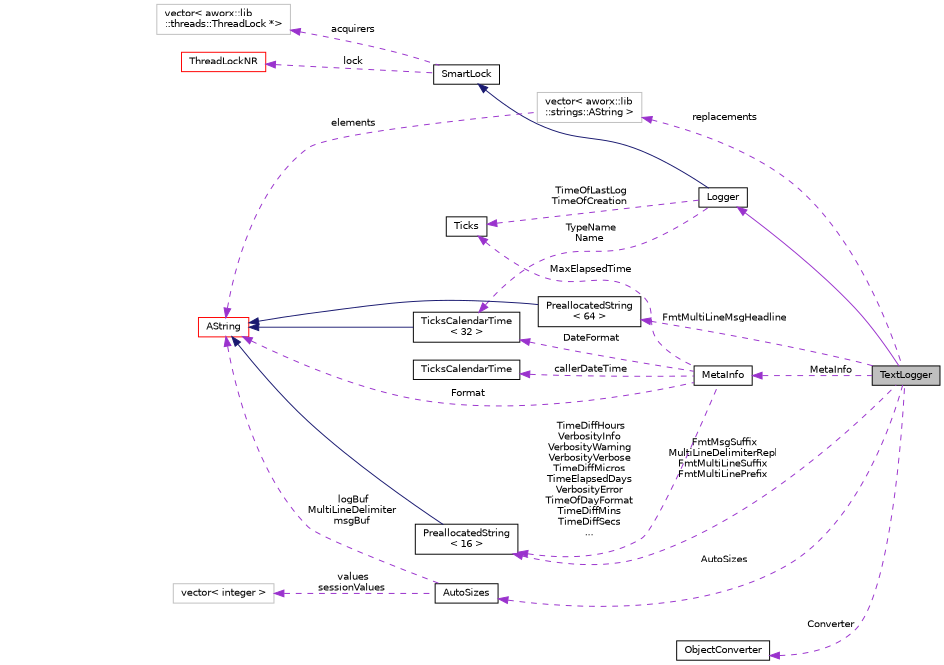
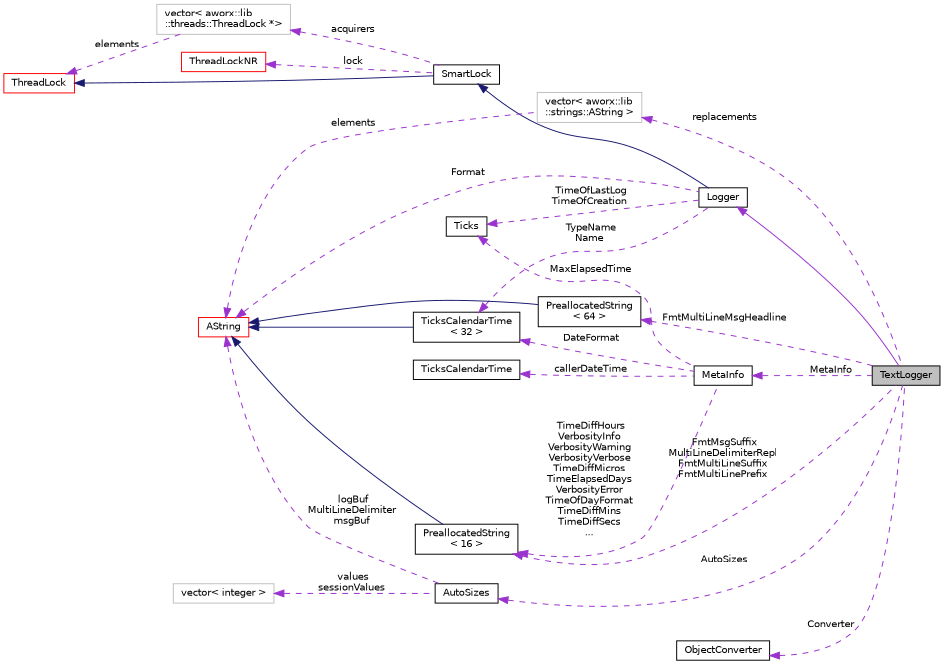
none -> (39, 83)
(468, 405) -> (457, 192)
